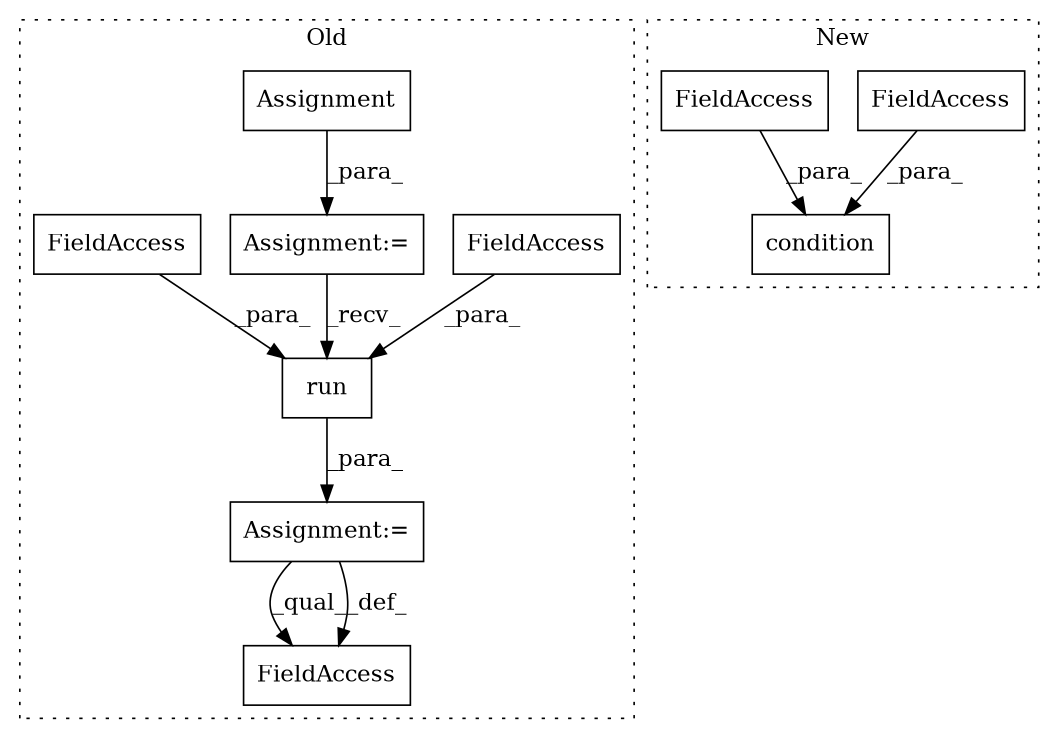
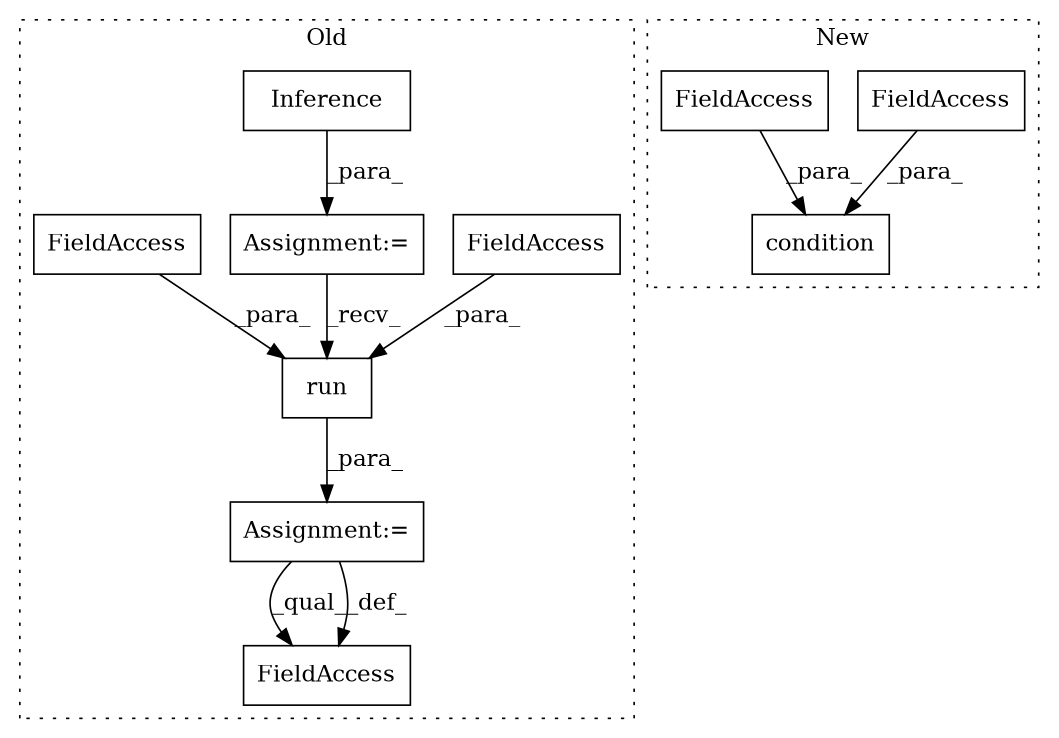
(327, 101) -> (327, 101)
